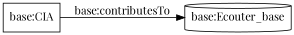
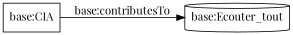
(238, 18) -> (237, 18)
